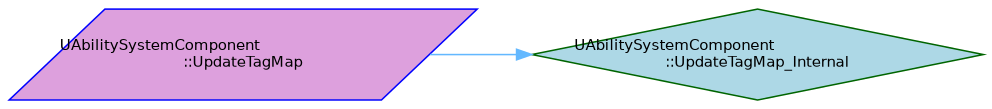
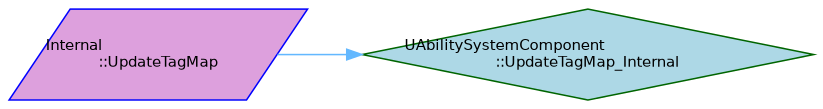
(243, 55) -> (158, 55)
